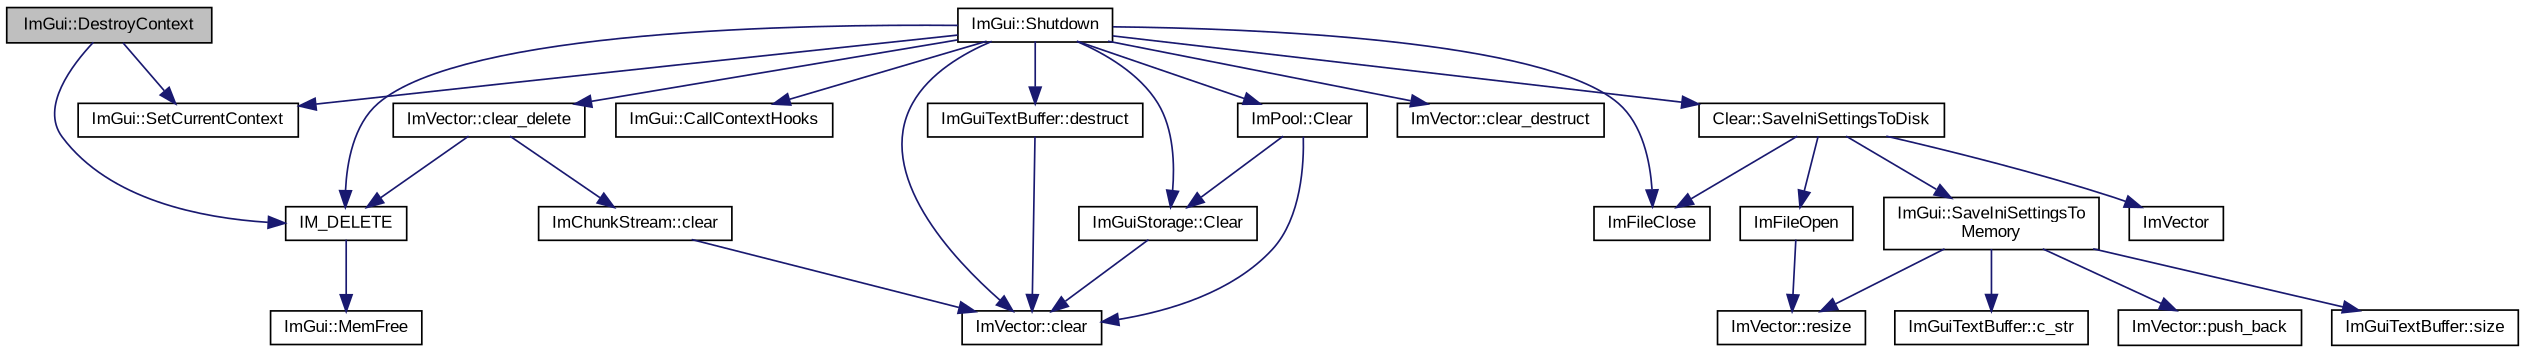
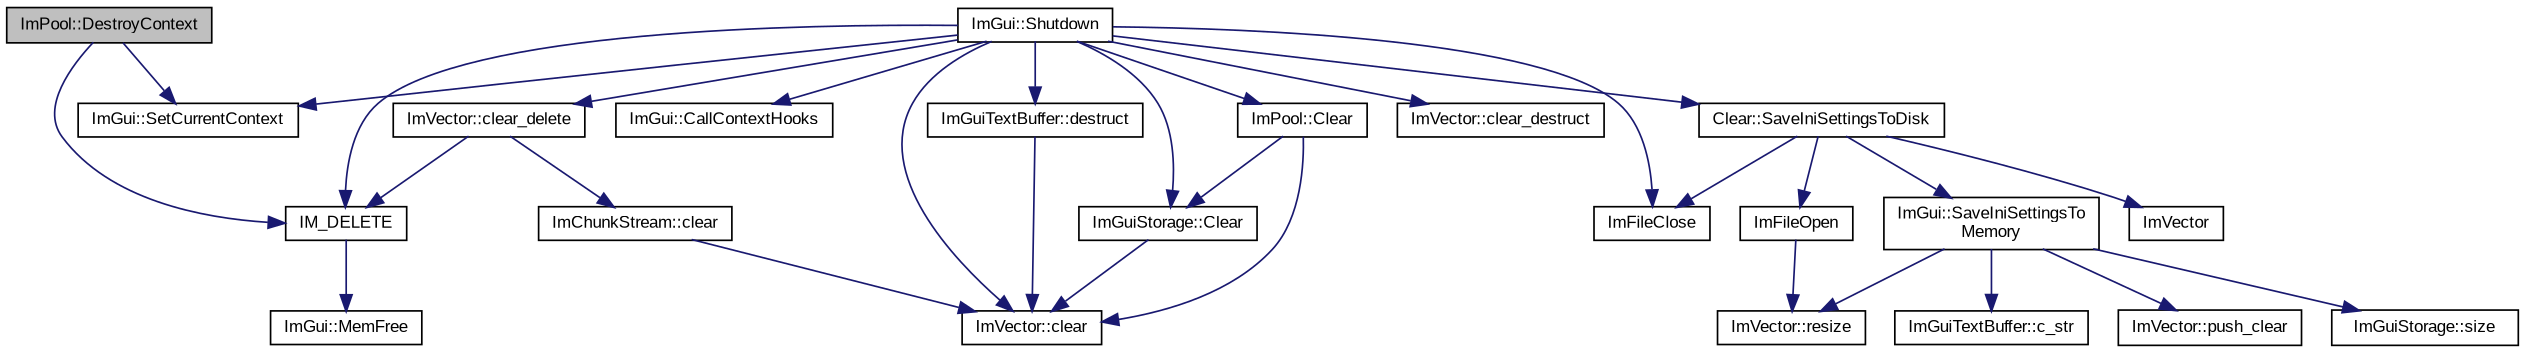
(109, 25) -> (109, 25)
(2210, 328) -> (2210, 328)
(2425, 328) -> (2425, 328)
